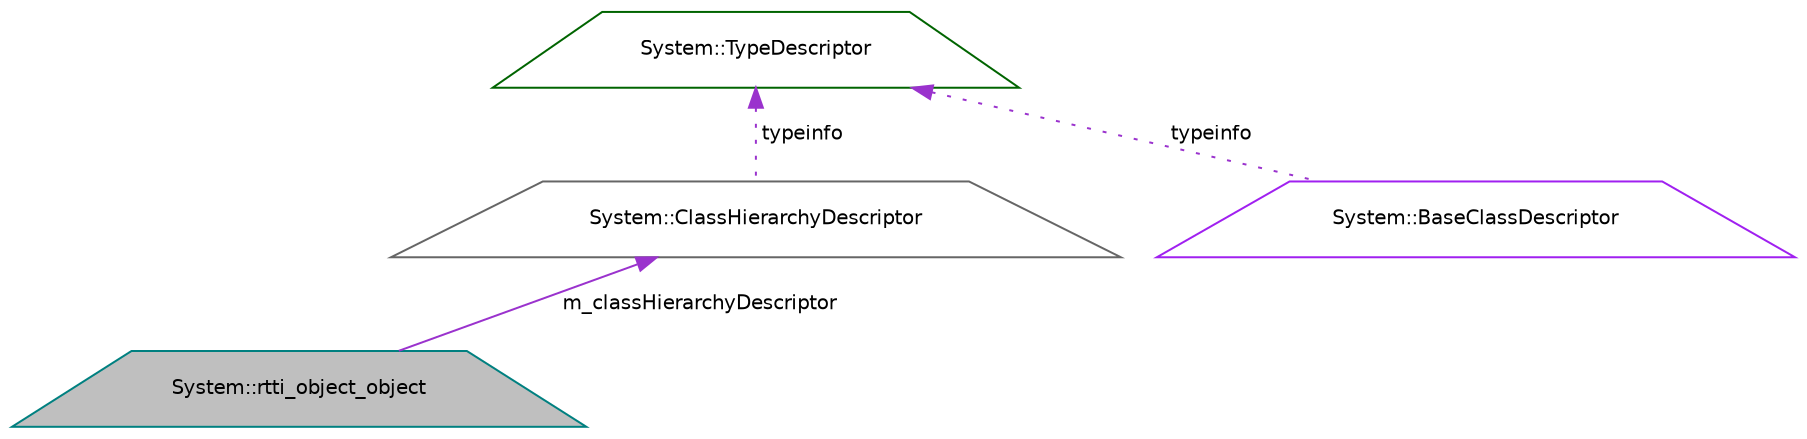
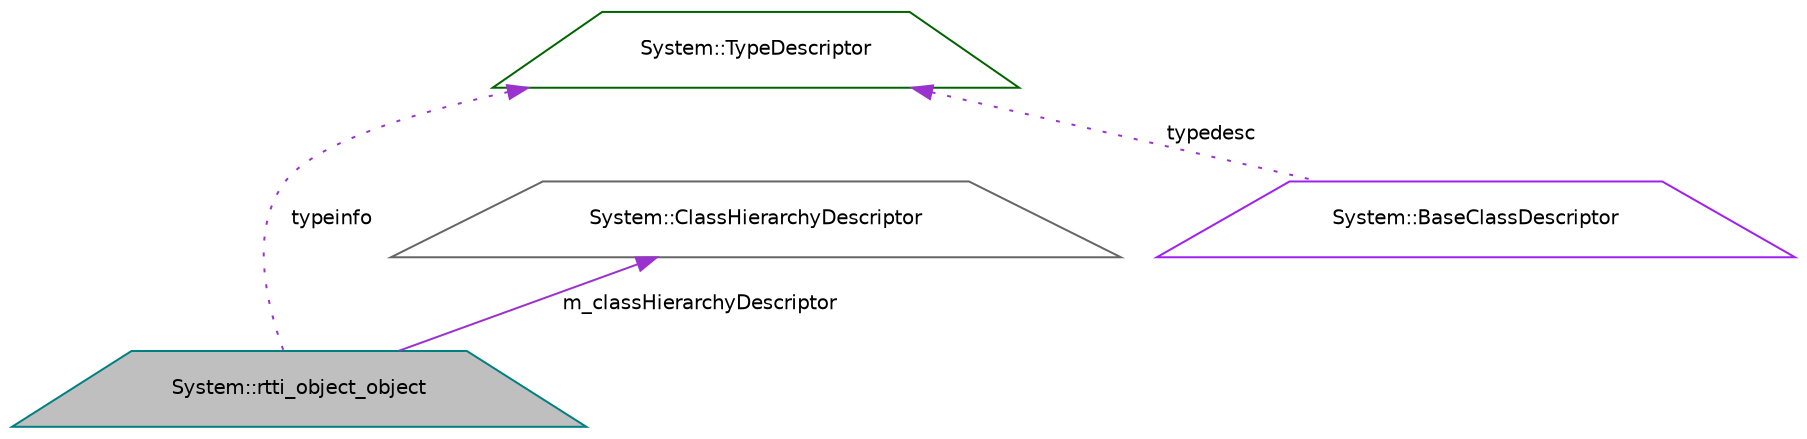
(1209, 135) -> (1209, 135)
(756, 144) -> (311, 160)
